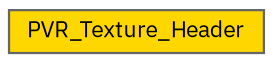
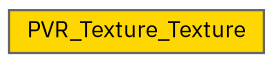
(136, 32) -> (136, 32)
